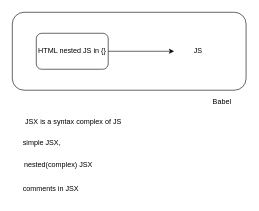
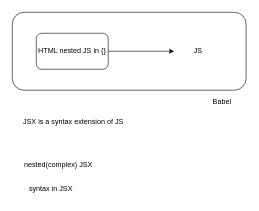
(74, 122) -> (74, 122)
(42, 143) -> none
(51, 189) -> (51, 189)
